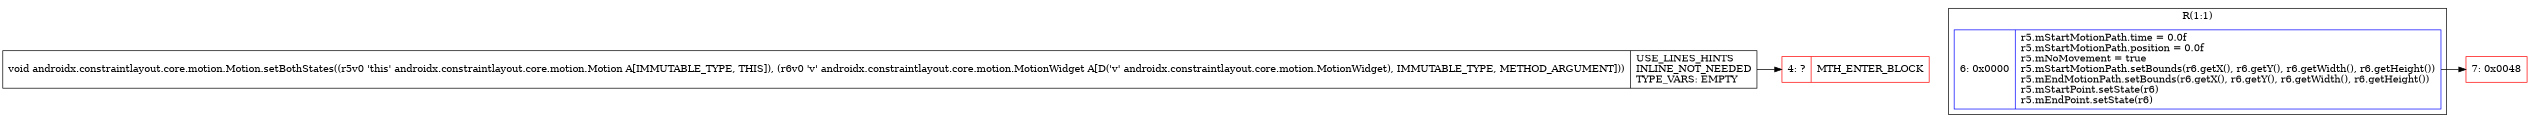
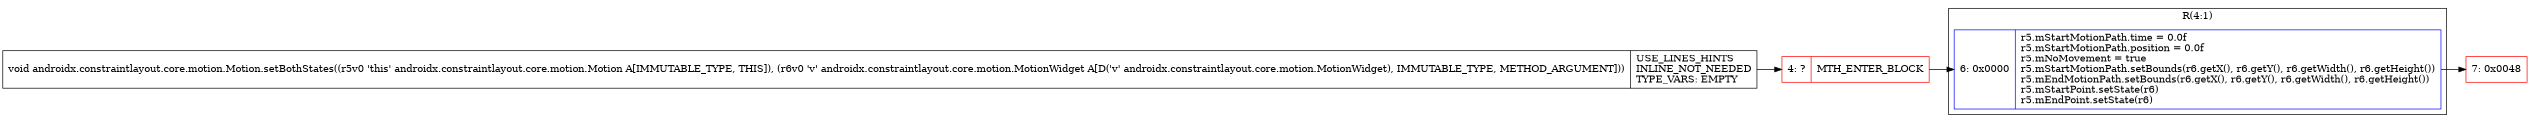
(2198, 16) -> (2198, 16)
none -> (1938, 69)
